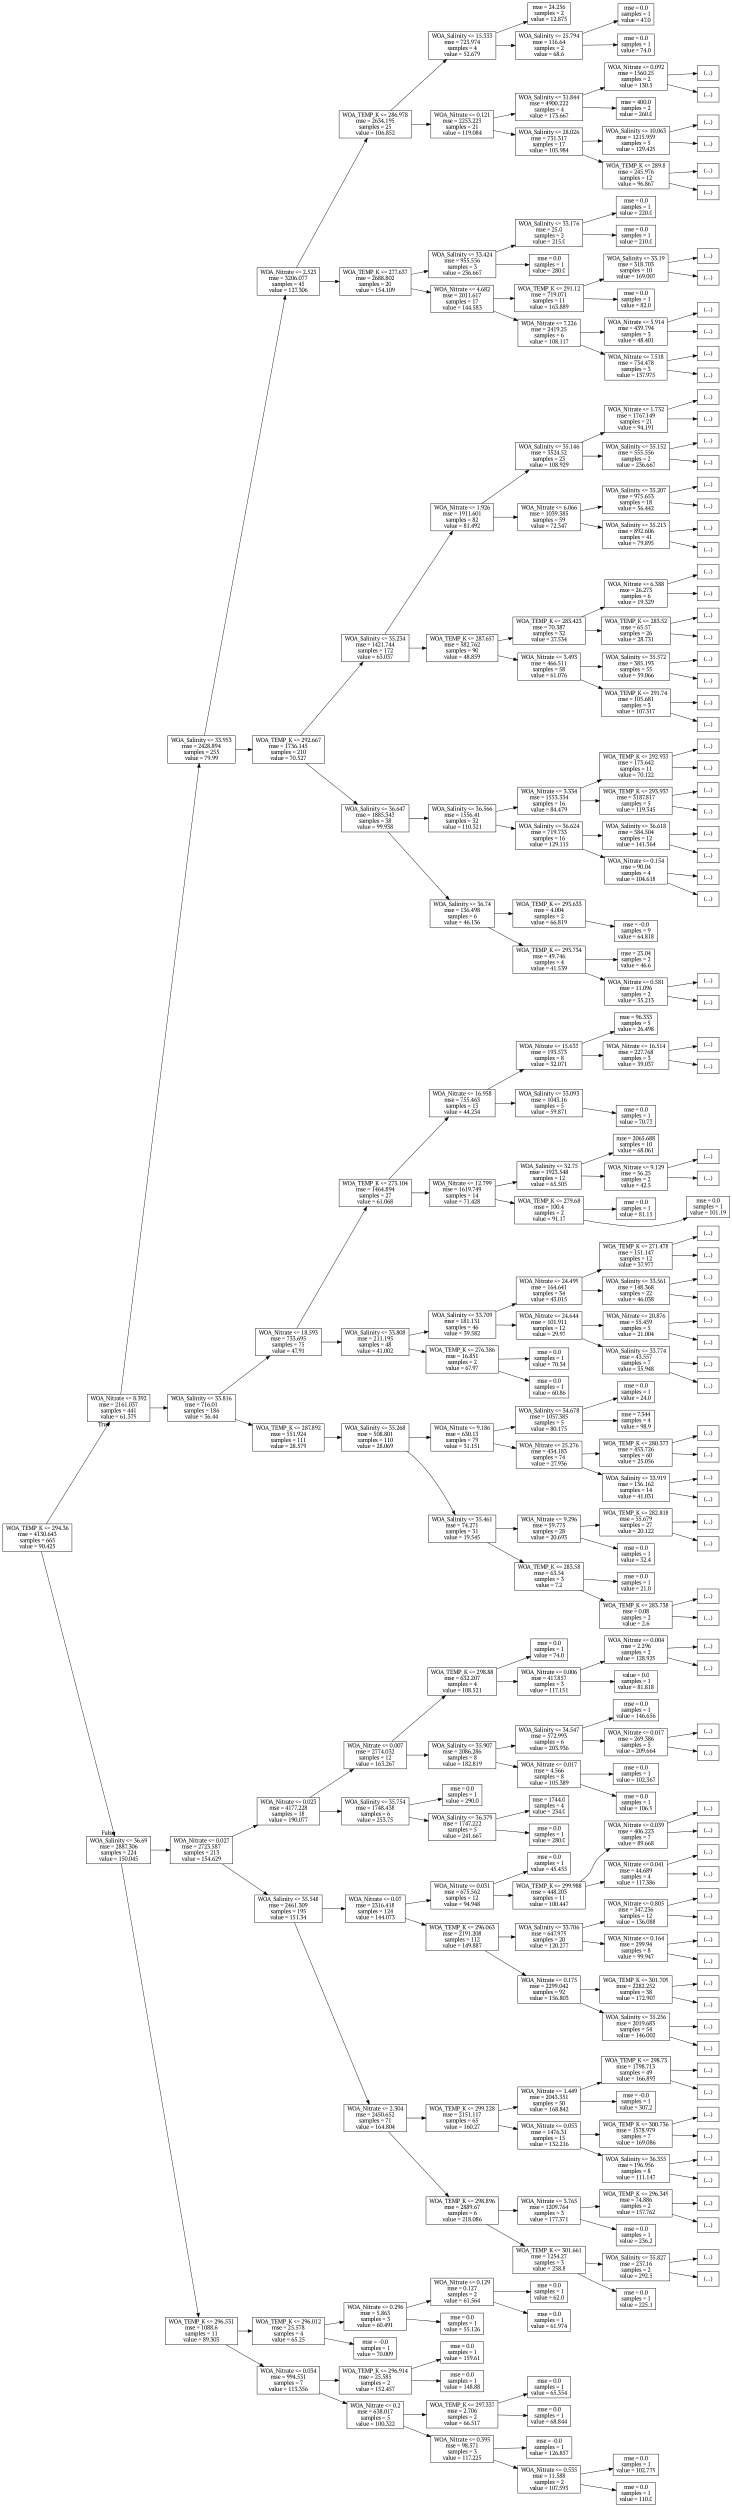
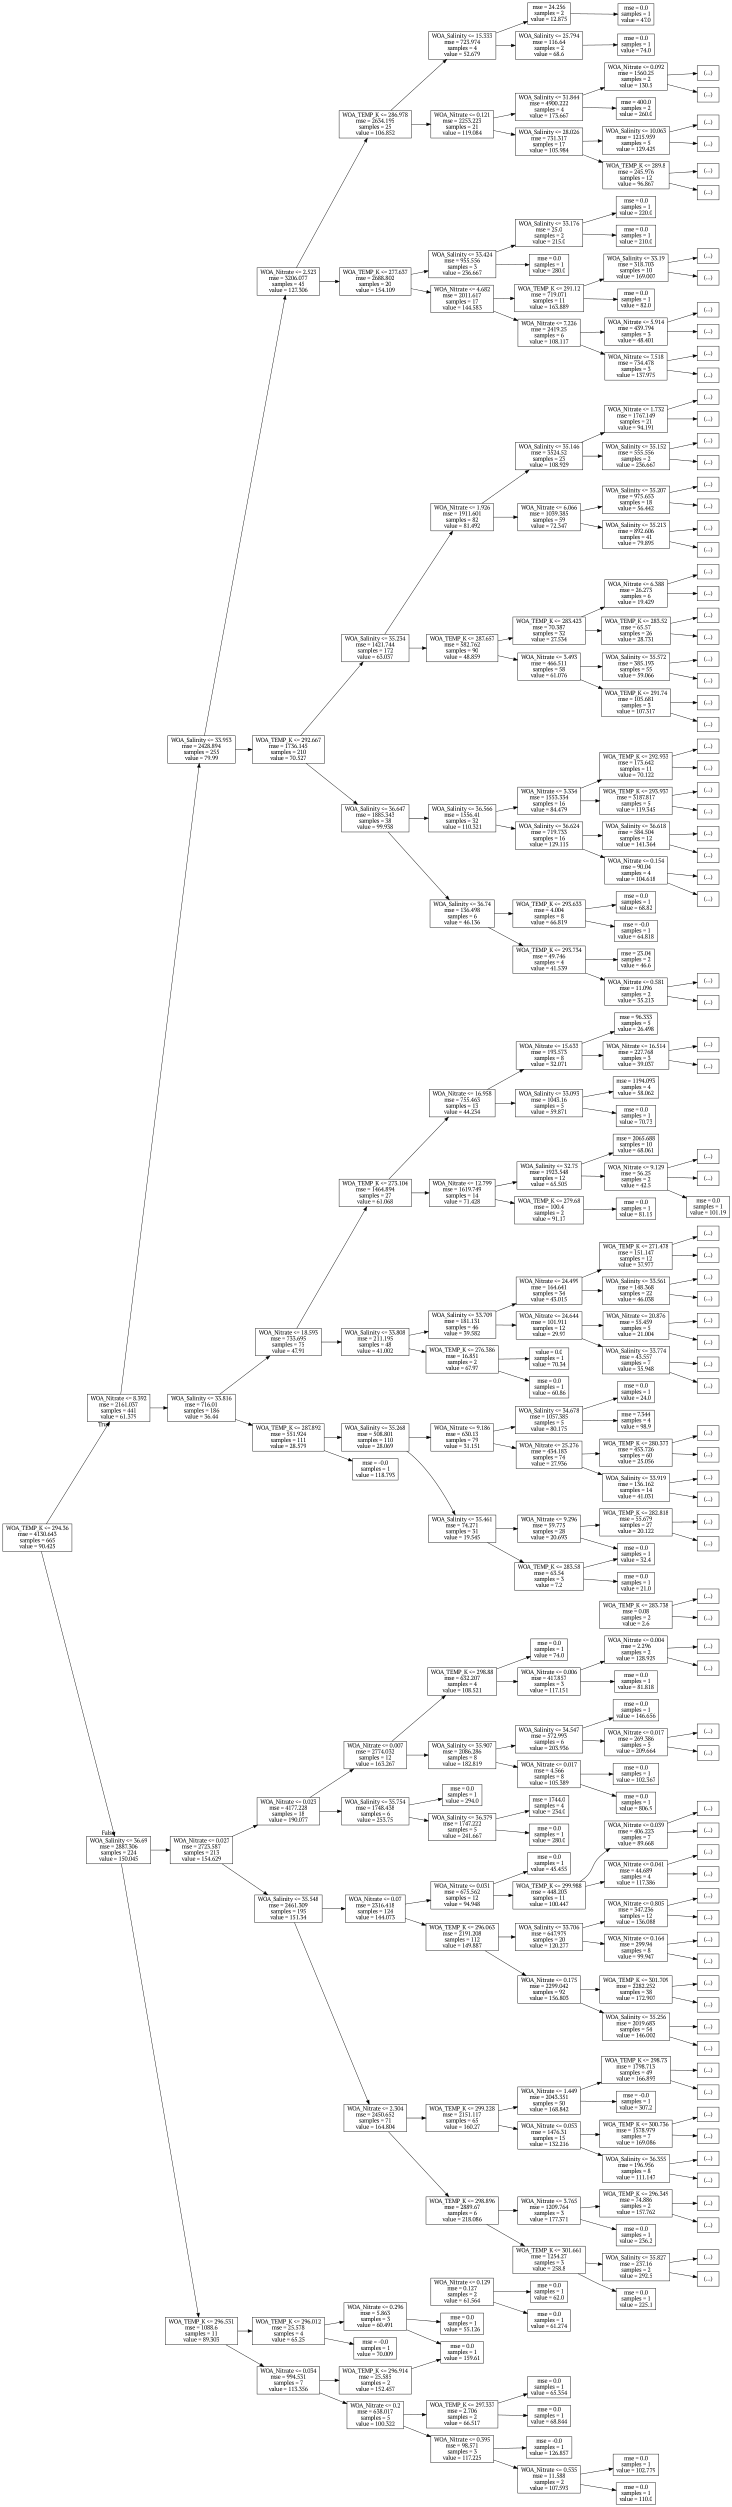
(598, 28) -> (592, 14)
(636, 594) -> (636, 594)
none -> (636, 902)
(549, 914) -> (549, 914)
(636, 931) -> (636, 931)
none -> (636, 1087)
(634, 1227) -> (675, 1193)
(549, 1359) -> (549, 1359)
none -> (375, 1469)
(591, 1595) -> (599, 1564)
(636, 1682) -> (636, 1682)
(462, 1795) -> (462, 1795)
(636, 1803) -> (636, 1803)
(417, 2305) -> (422, 2336)
(549, 2321) -> (549, 2321)
(462, 2381) -> none
